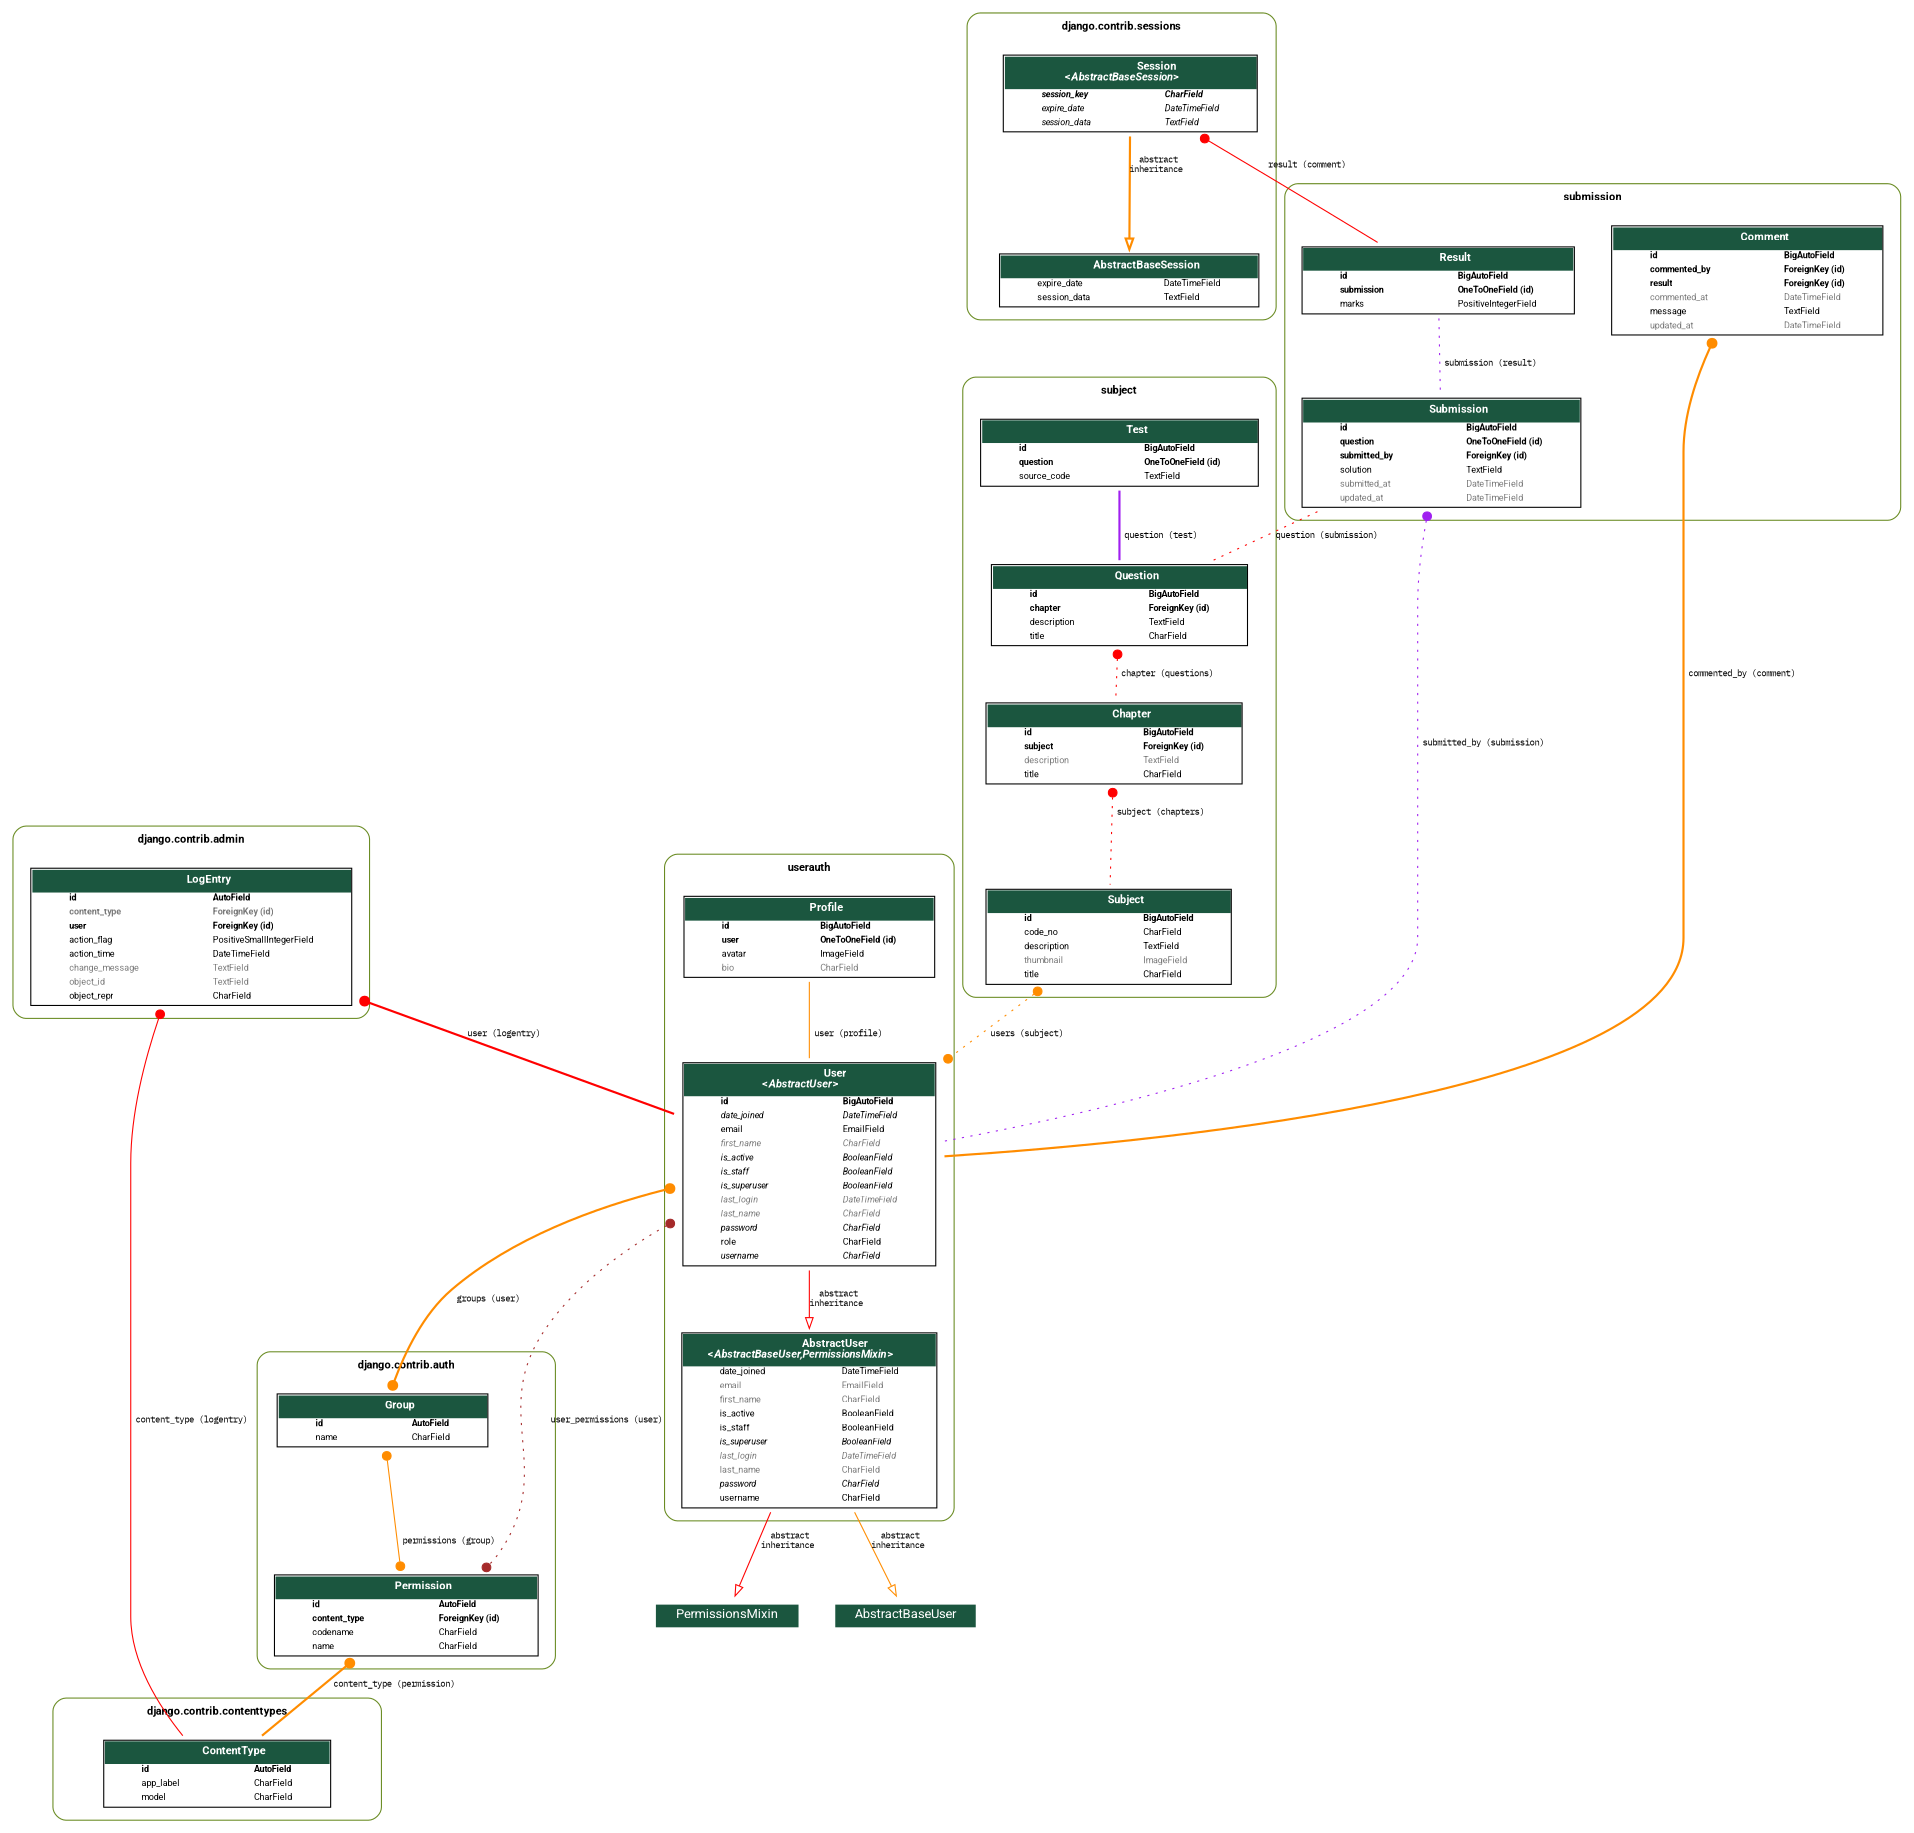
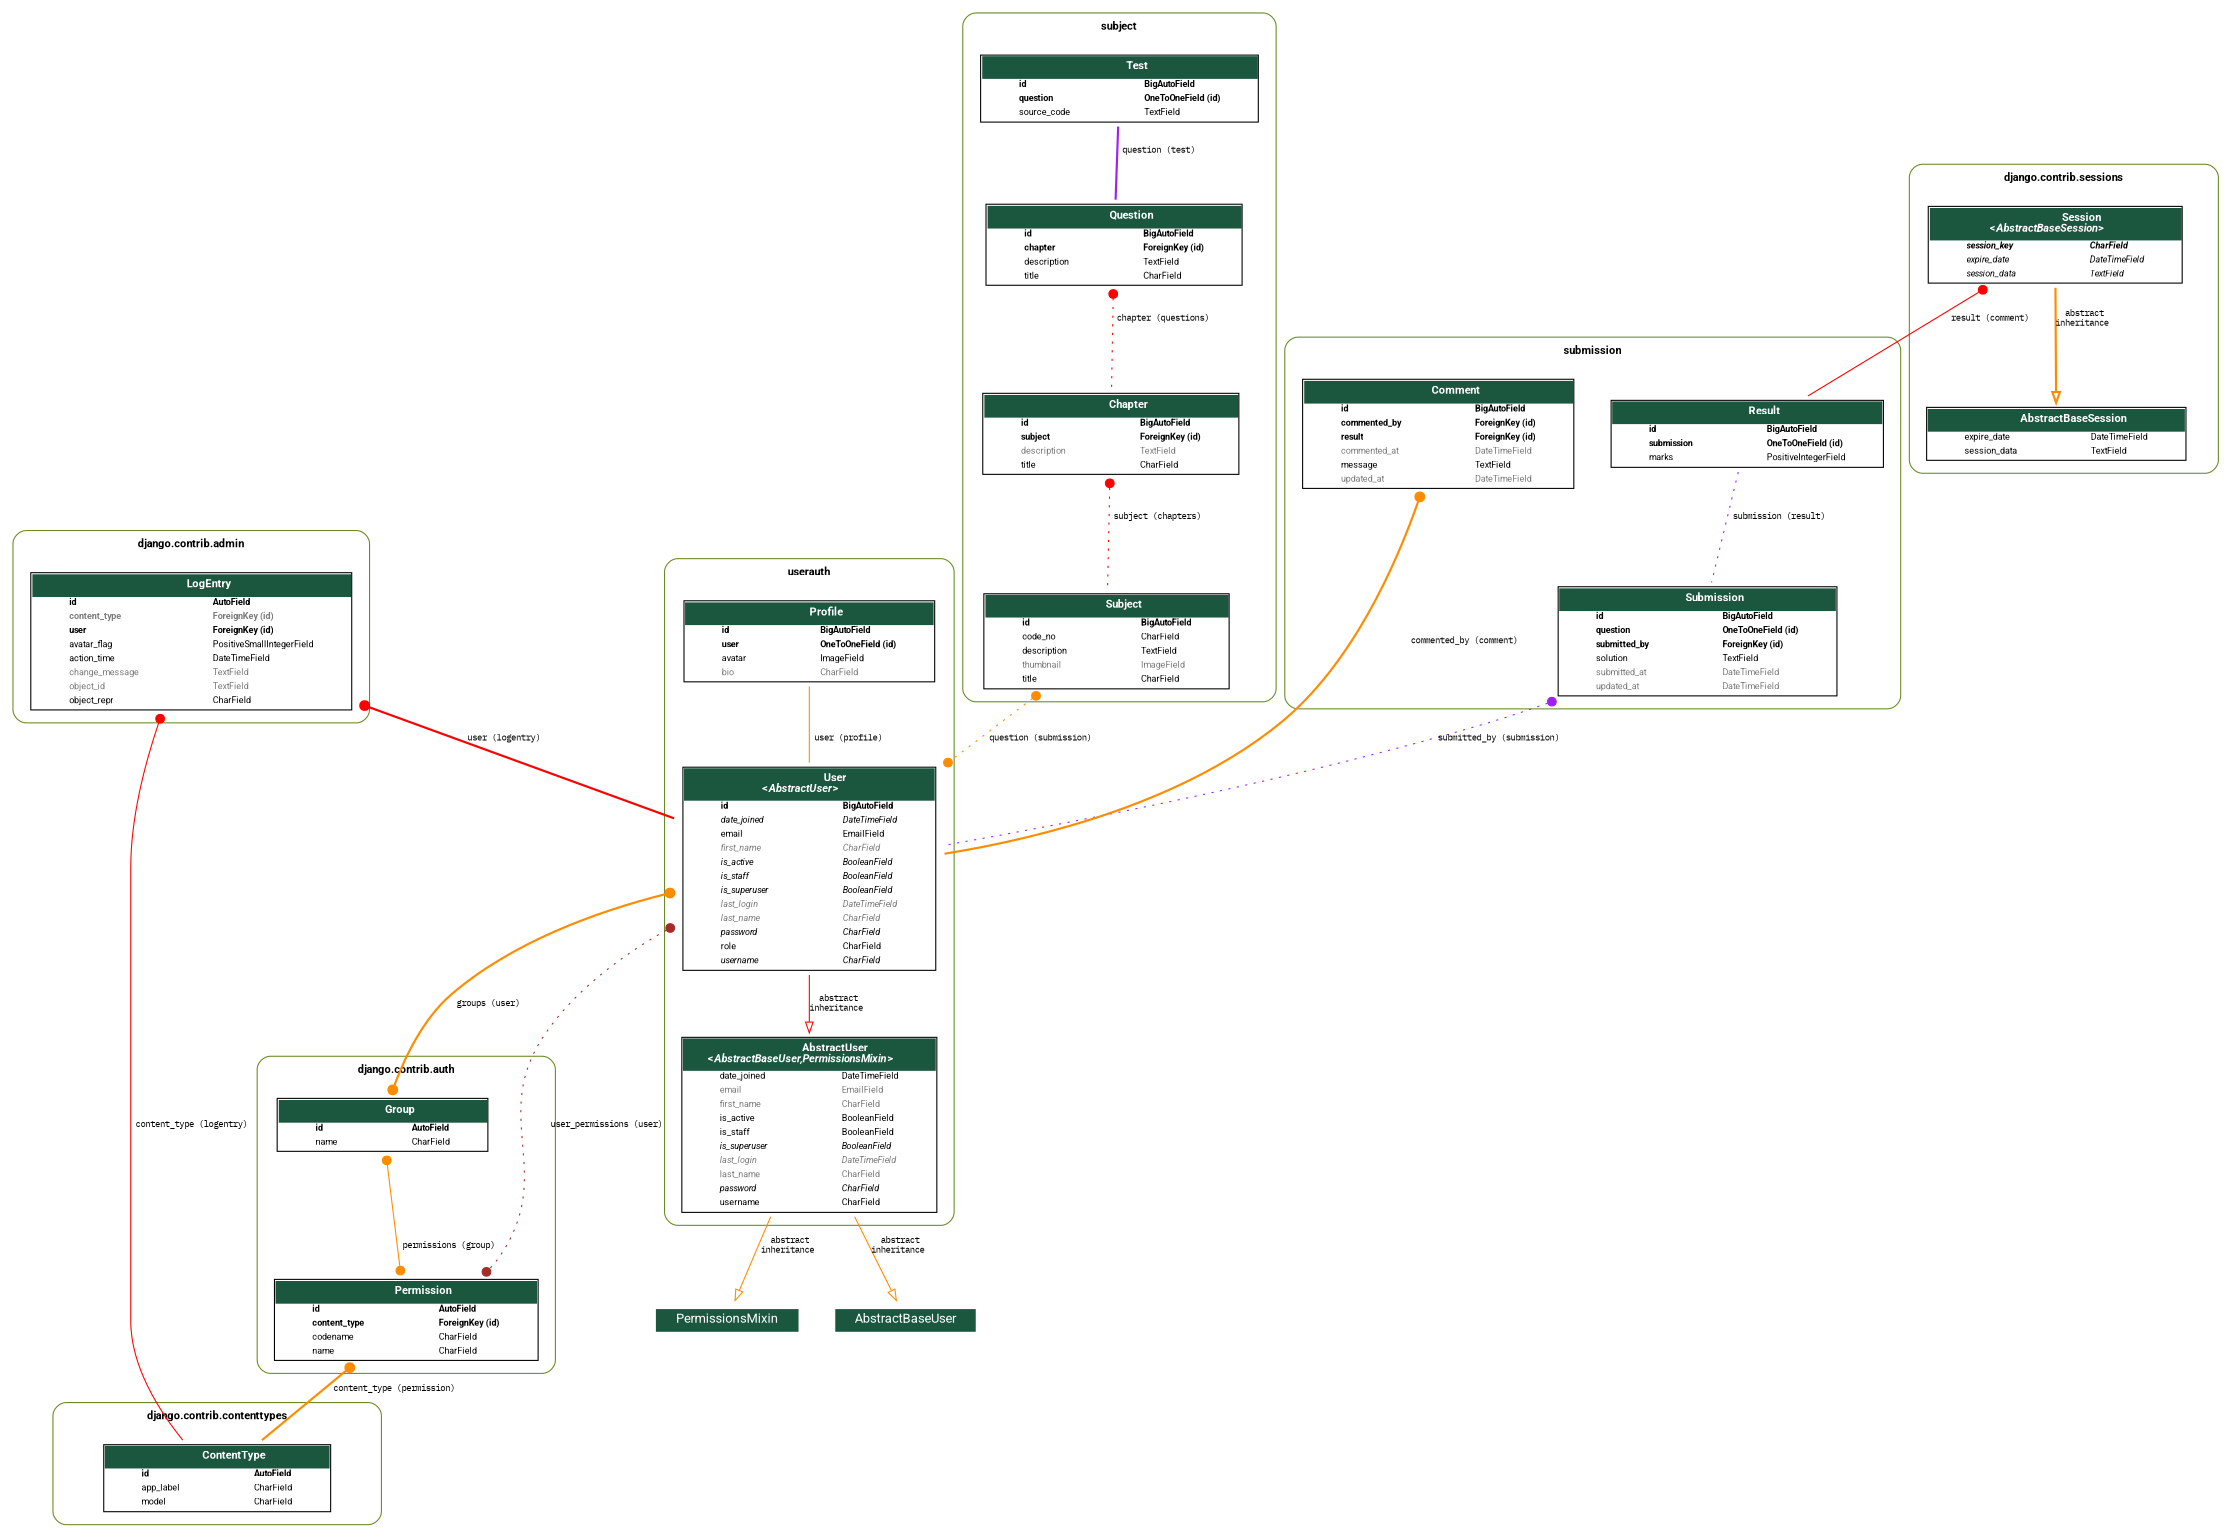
(1265, 536) -> none
(91, 940) -> (91, 645)
(1025, 1034) -> (1038, 739)
(755, 1549) -> (755, 1254)
